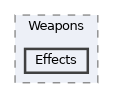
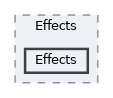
(56, 27) -> (56, 27)
